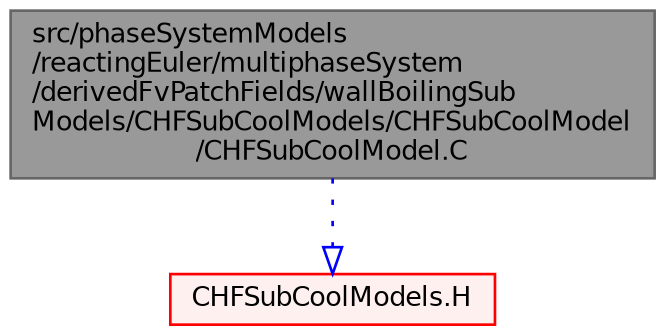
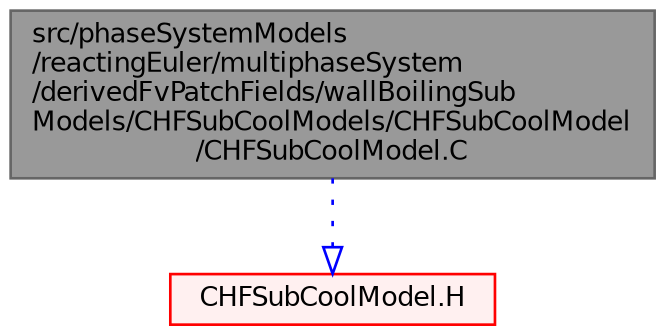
(333, 299) -> (333, 299)
